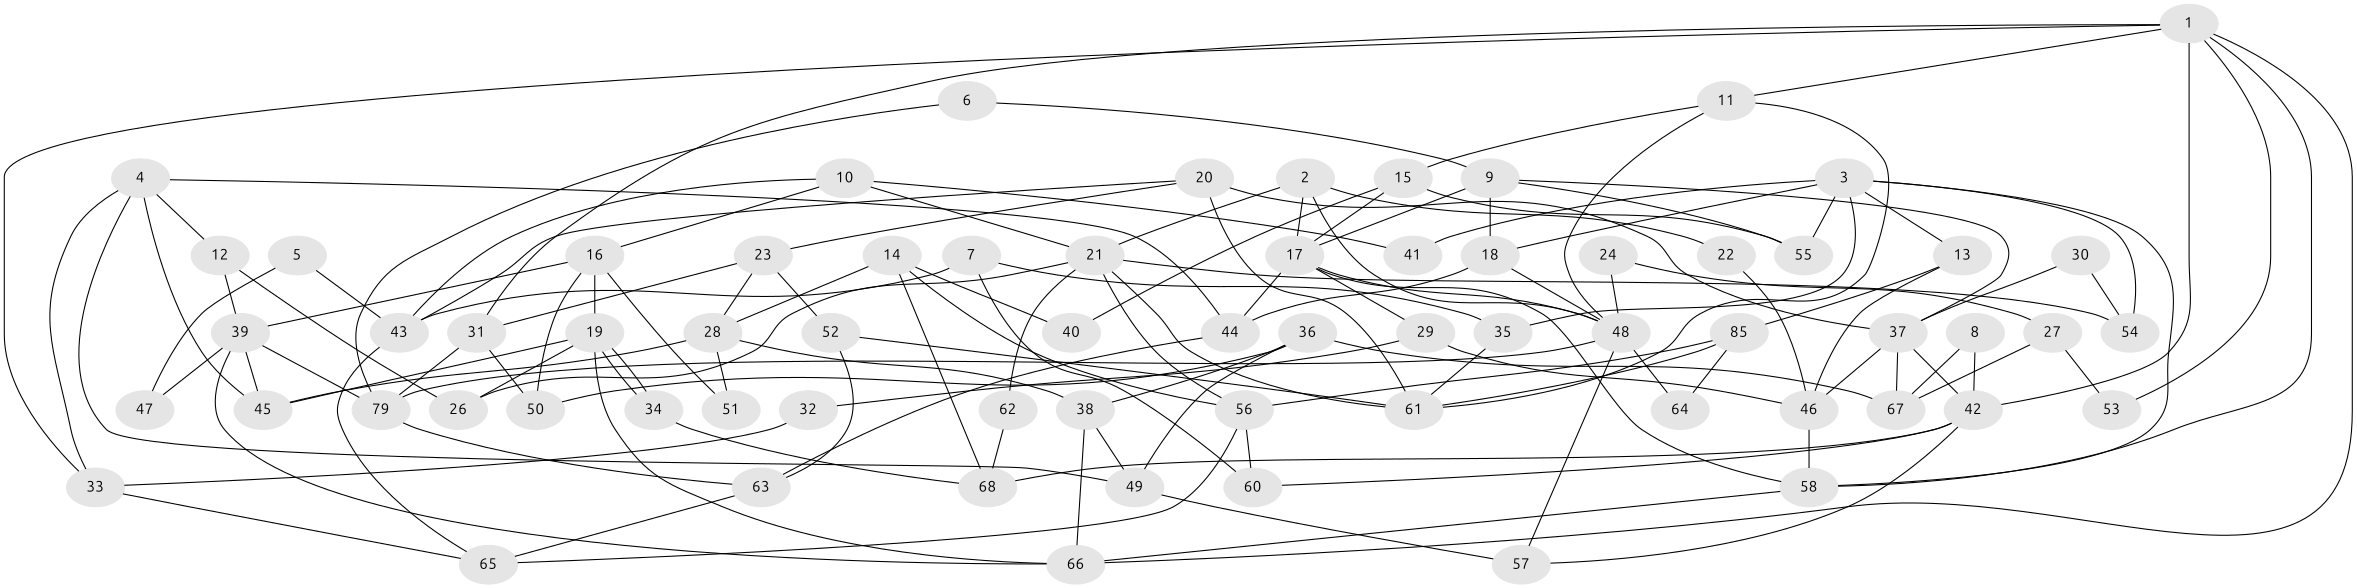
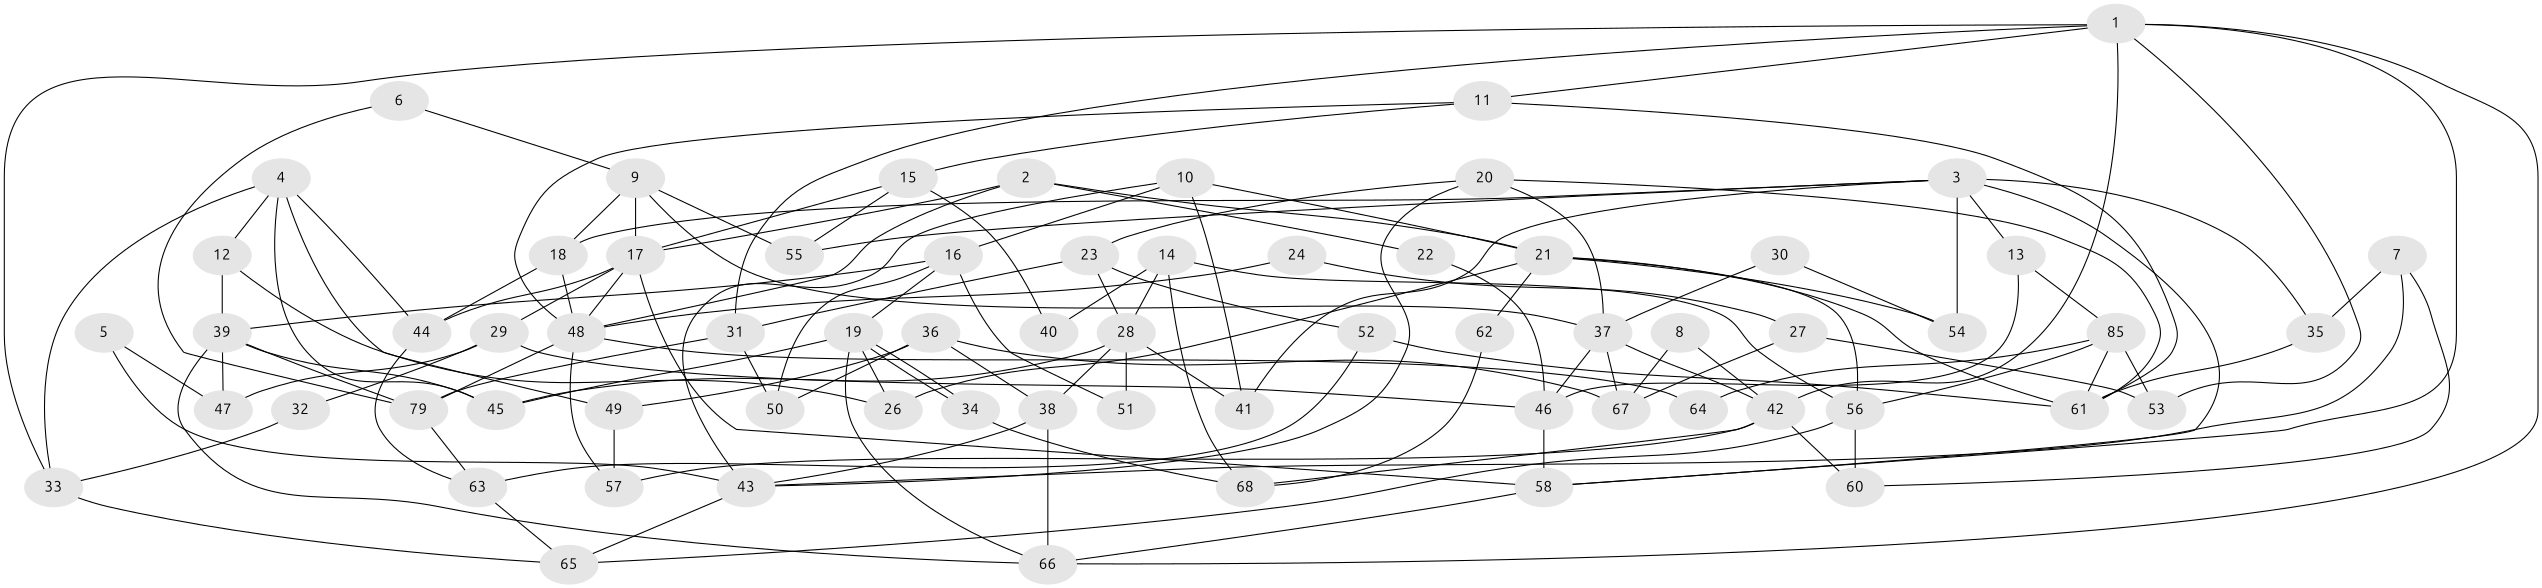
none -> (403, 366)
none -> (2134, 367)
none -> (1195, 378)
(1110, 449) -> (933, 451)
